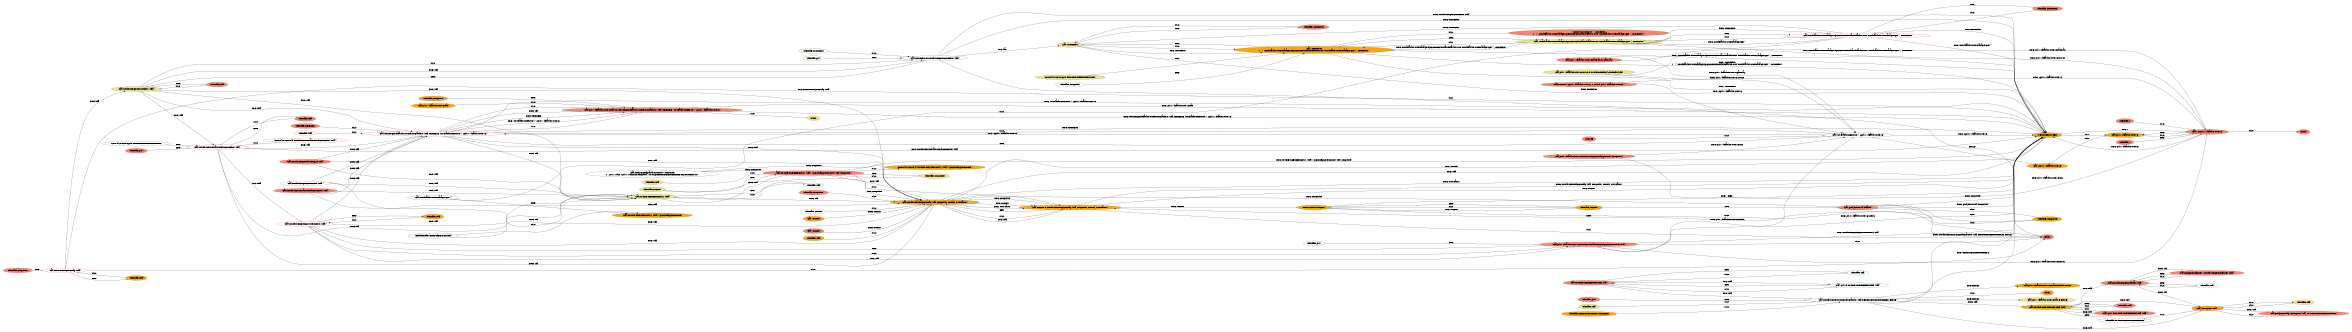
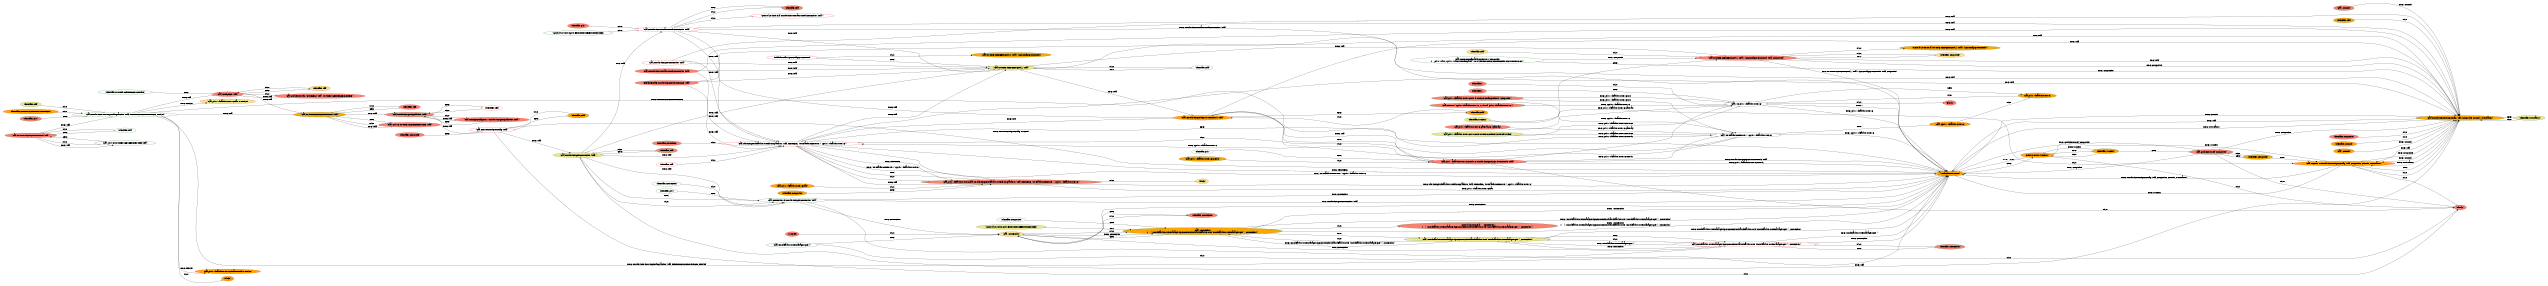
(1002, 49) -> (892, 219)
(1735, 76) -> (1612, 131)
(814, 89) -> (1011, 131)
none -> (2530, 118)
(305, 126) -> (667, 143)
(2207, 132) -> (1746, 104)
(2083, 135) -> (1999, 169)
(1710, 138) -> (898, 234)
(1973, 147) -> (1859, 126)
none -> (1202, 159)
(305, 162) -> (667, 83)
(539, 207) -> (907, 239)
(1314, 207) -> (2037, 155)
(1858, 208) -> (2211, 152)
(814, 212) -> (2344, 144)
(534, 219) -> (892, 60)
(305, 224) -> (1202, 118)
(485, 225) -> (1106, 92)
(433, 236) -> (792, 58)
(2166, 296) -> (453, 132)
(2207, 308) -> (228, 94)
